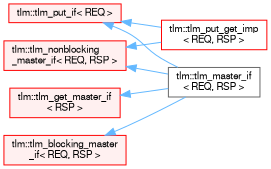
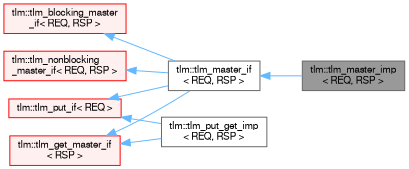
(214, 35) -> (214, 132)
(152, 44) -> (146, 141)
none -> (354, 76)
